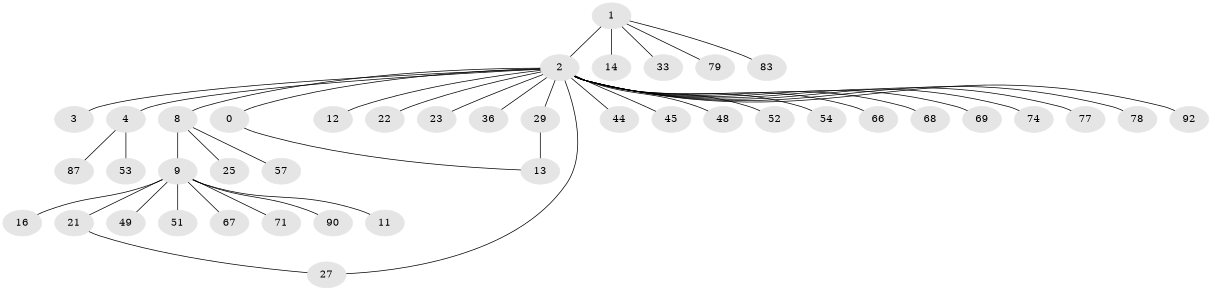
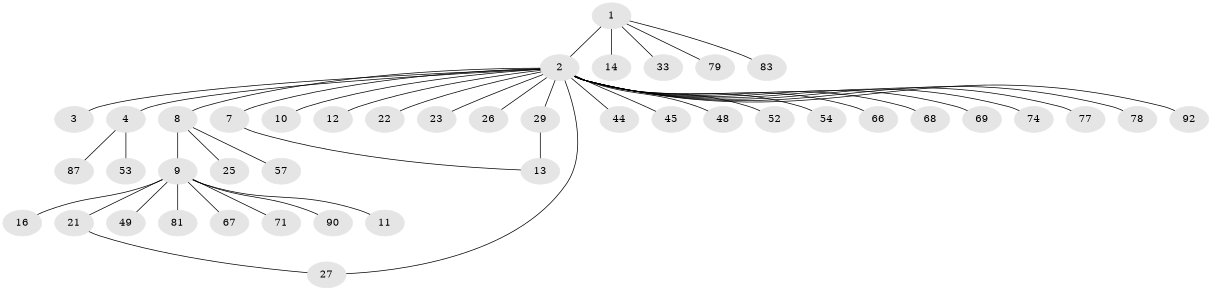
(230, 119) -> (230, 119)
none -> (281, 119)
(489, 119) -> (489, 119)
(178, 223) -> (178, 223)
